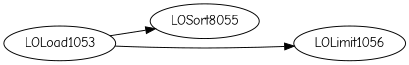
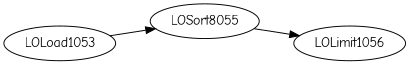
(200, 48) -> (272, 31)
